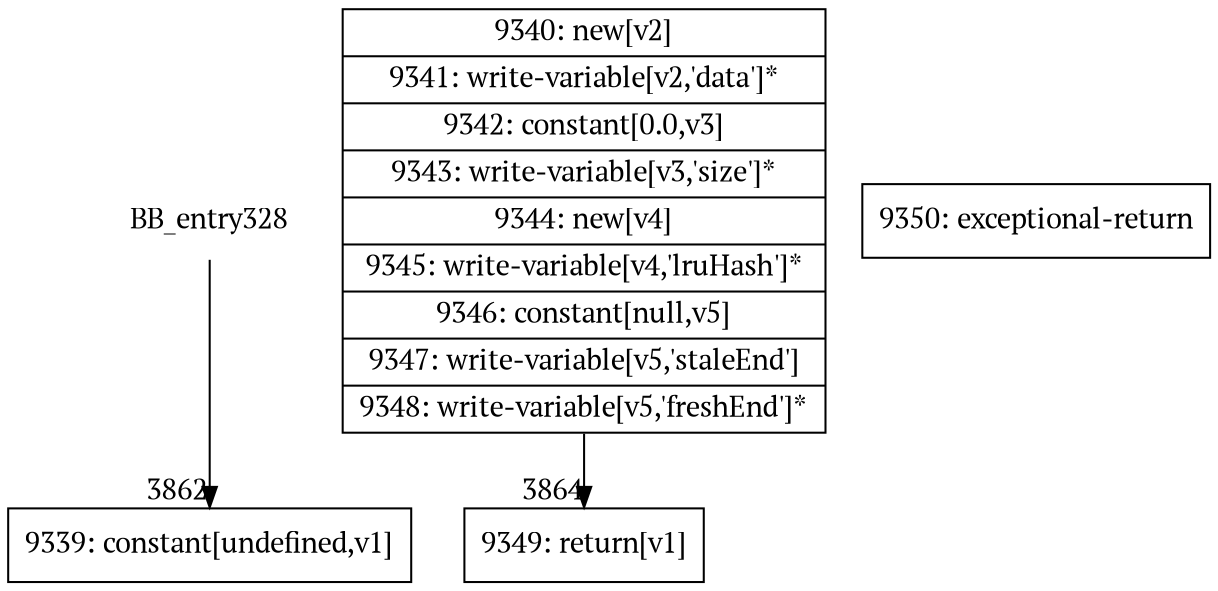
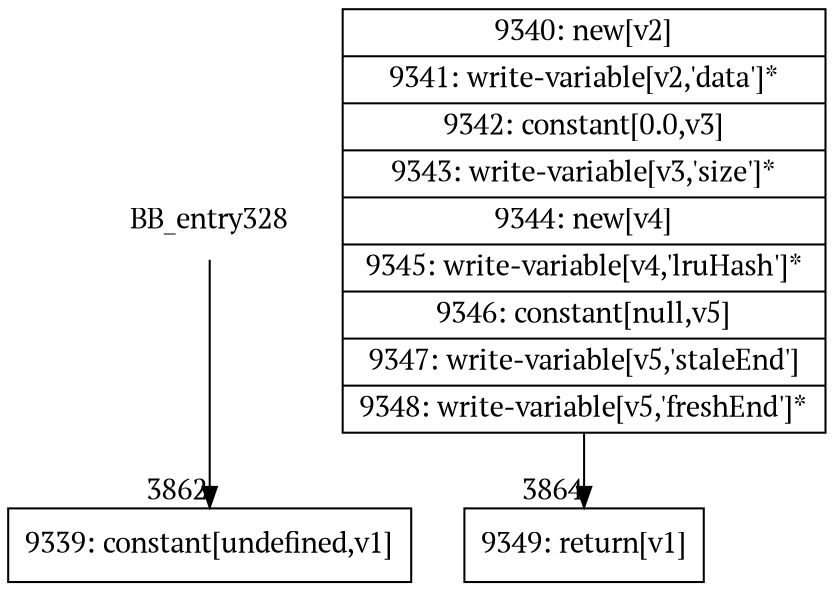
(1036, 221) -> none
